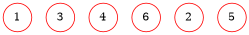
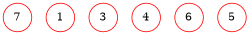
none -> (17, 17)
(189, 17) -> none
